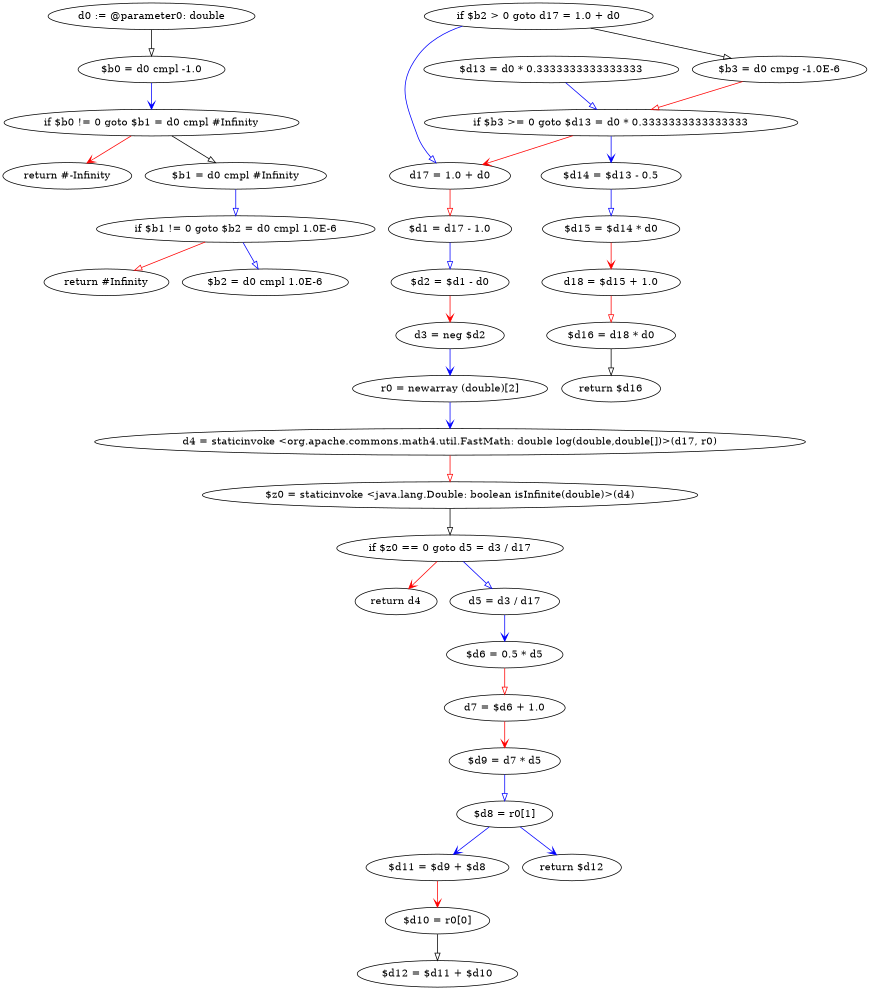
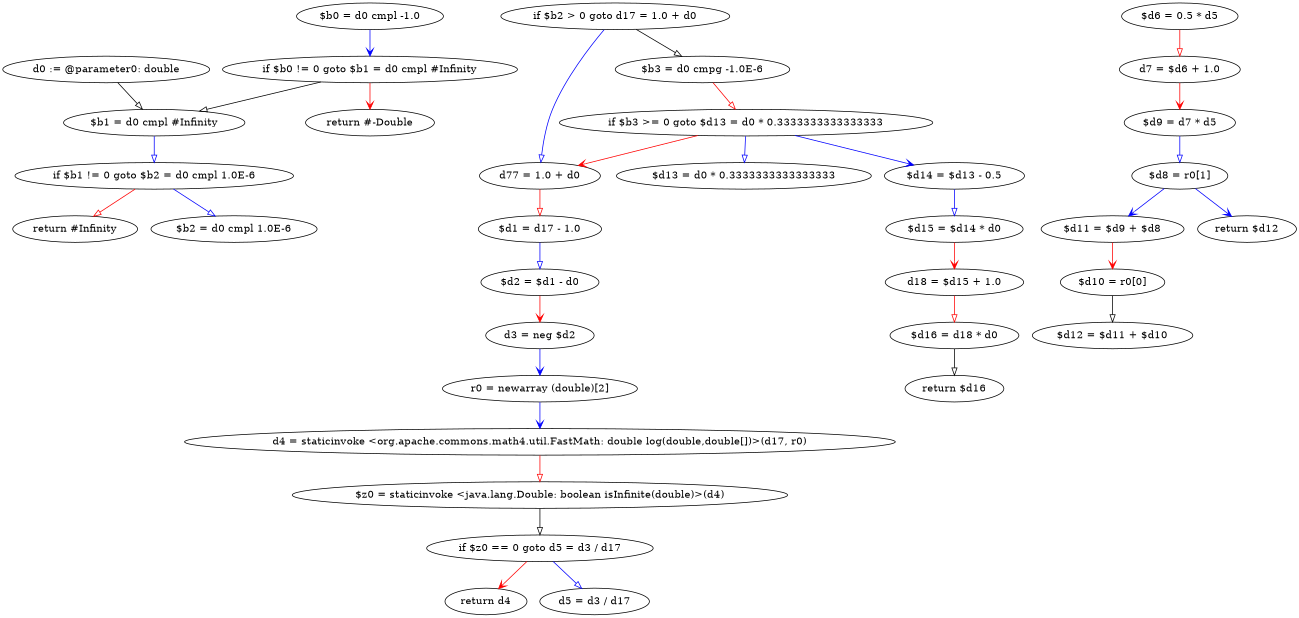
(152, 39) -> (128, 93)
(578, 94) -> (745, 146)
(67, 176) -> (370, 123)
(450, 176) -> (540, 176)
(505, 624) -> none
